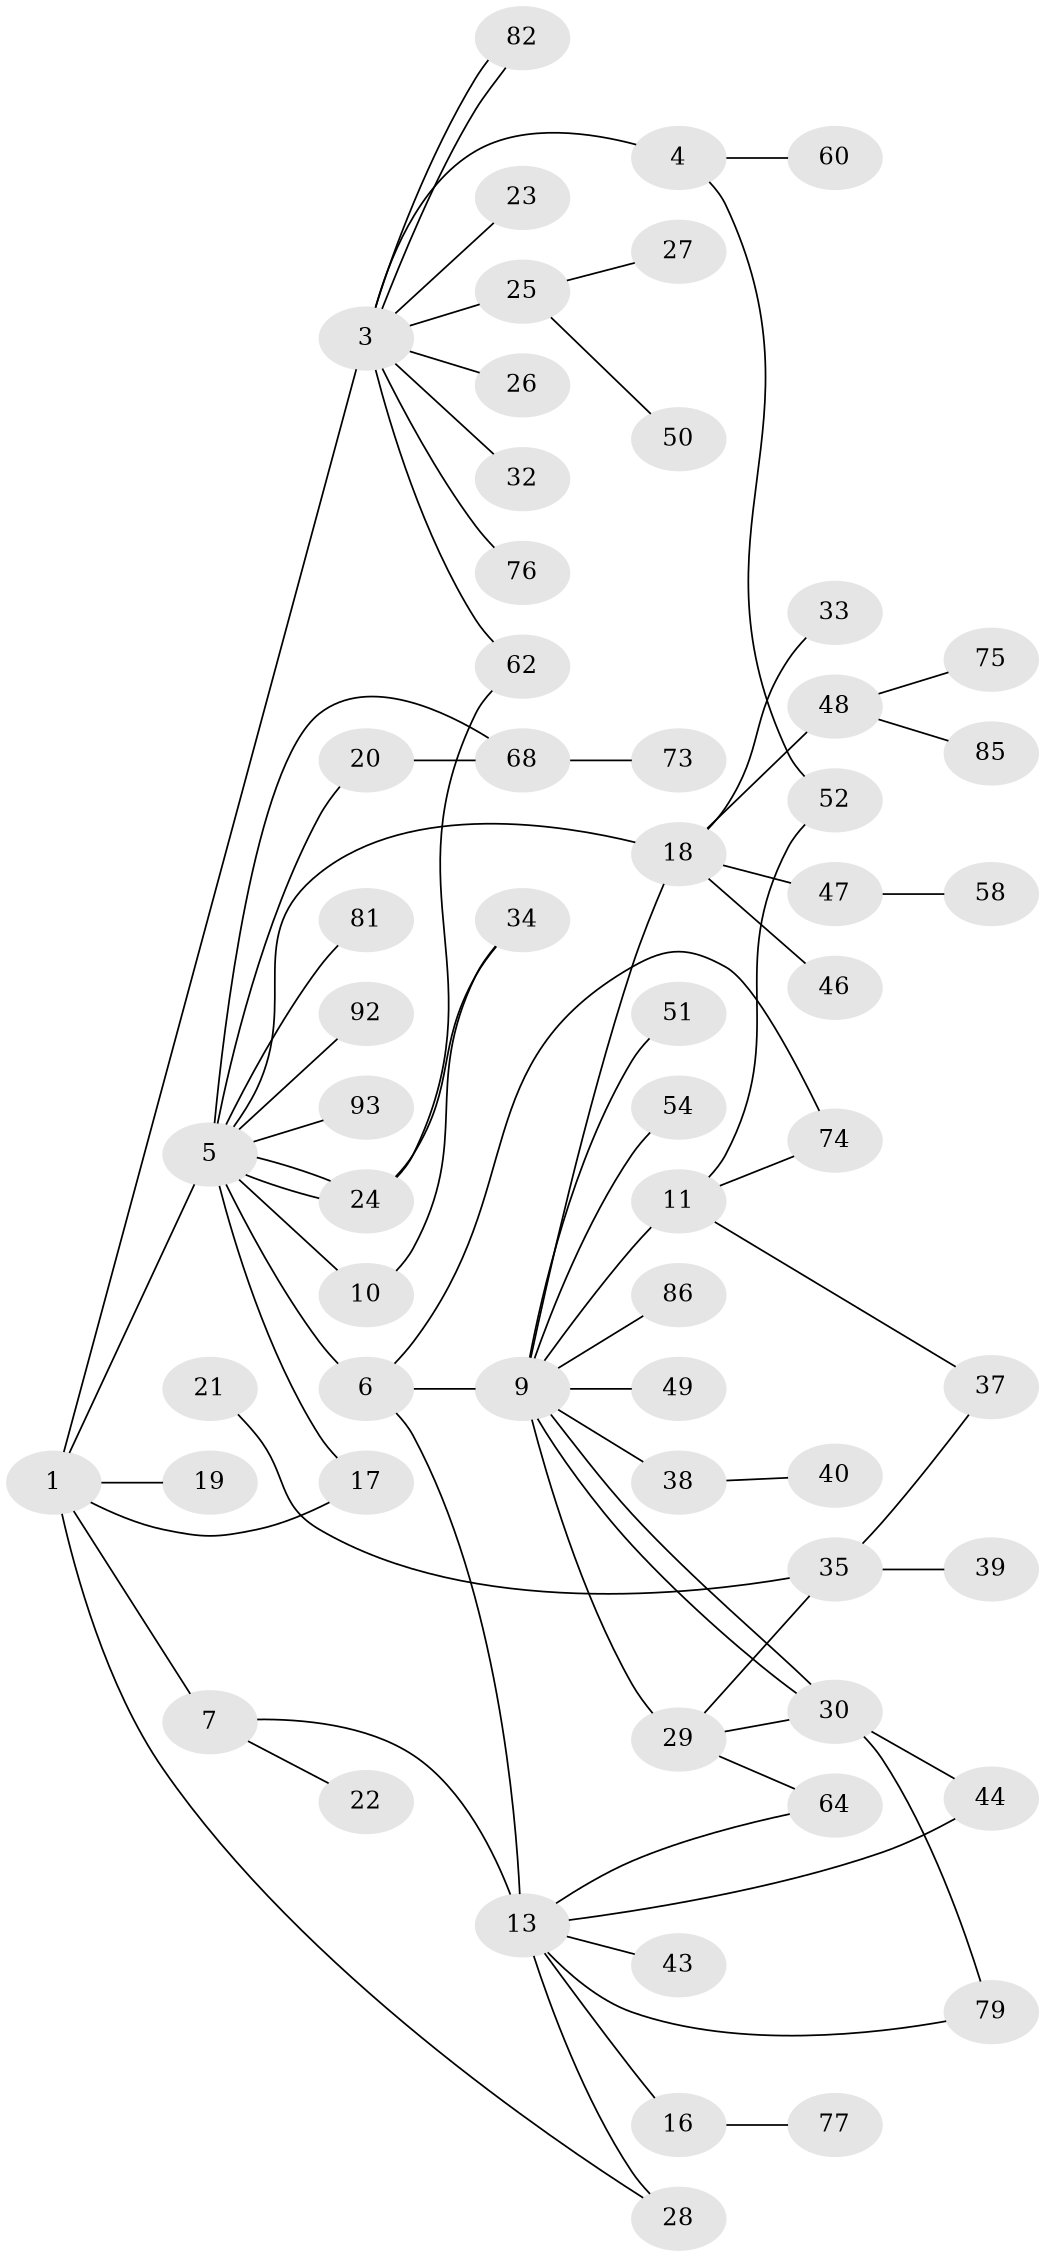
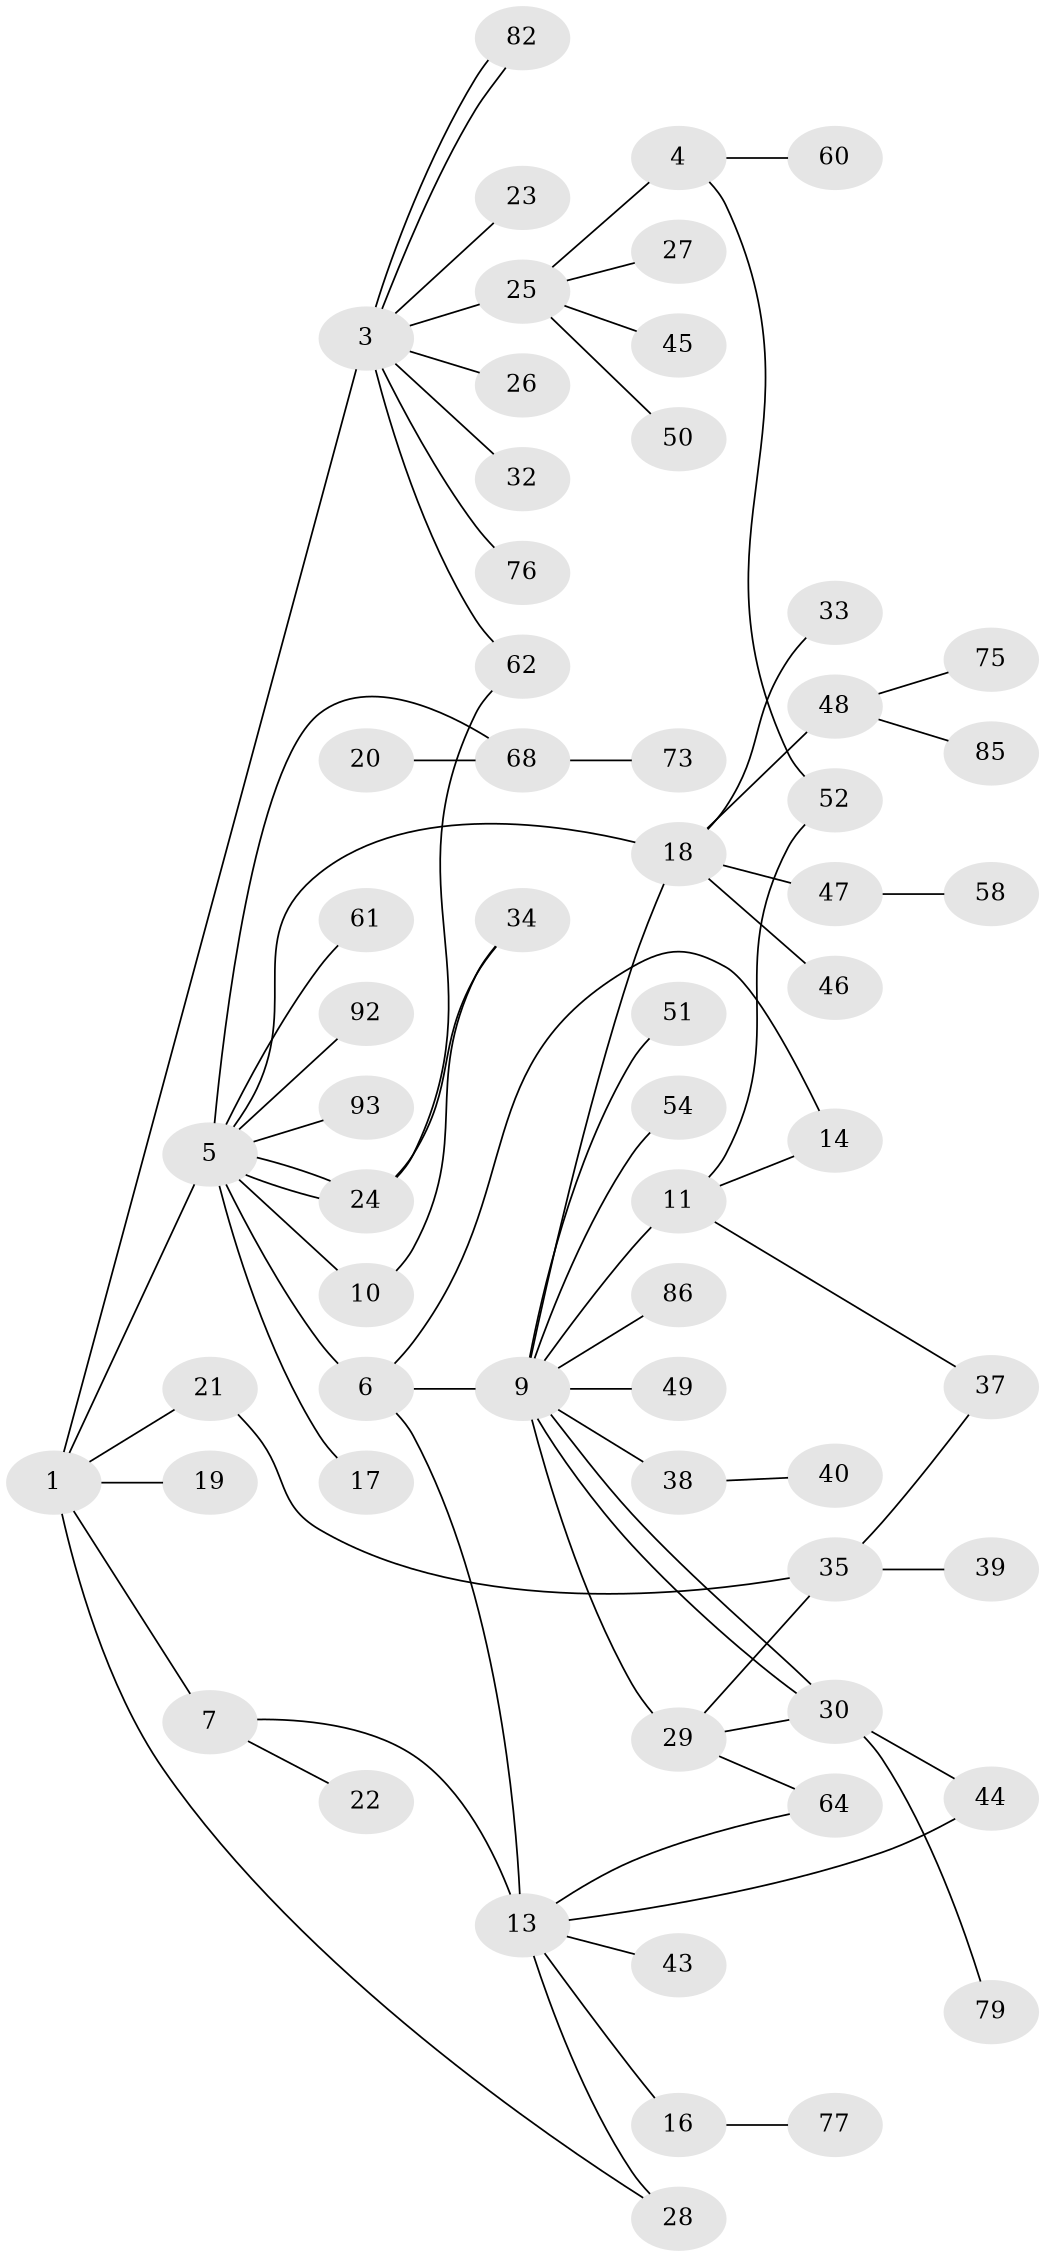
(465, 159) -> (601, 225)
none -> (679, 345)
(366, 920) -> (366, 920)
(264, 949) -> none
(835, 1141) -> (835, 1141)
(210, 1536) -> (132, 1436)
(736, 2033) -> none
